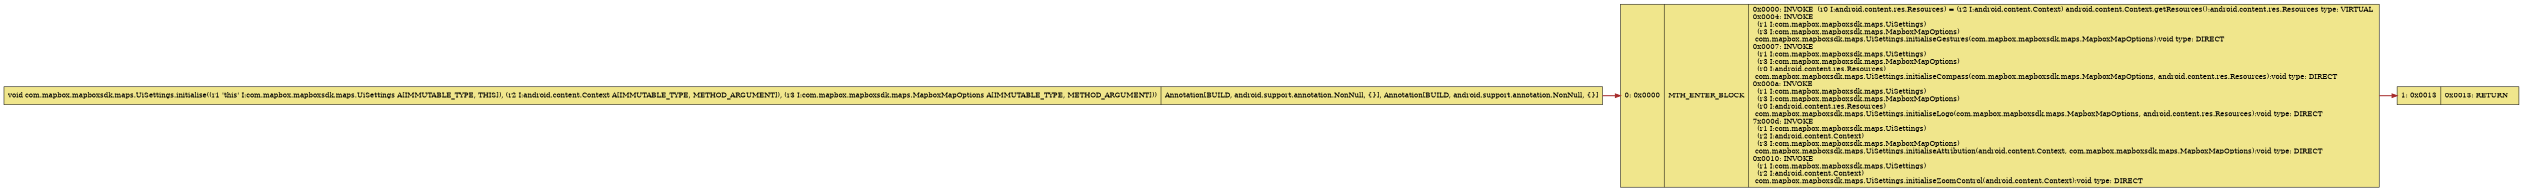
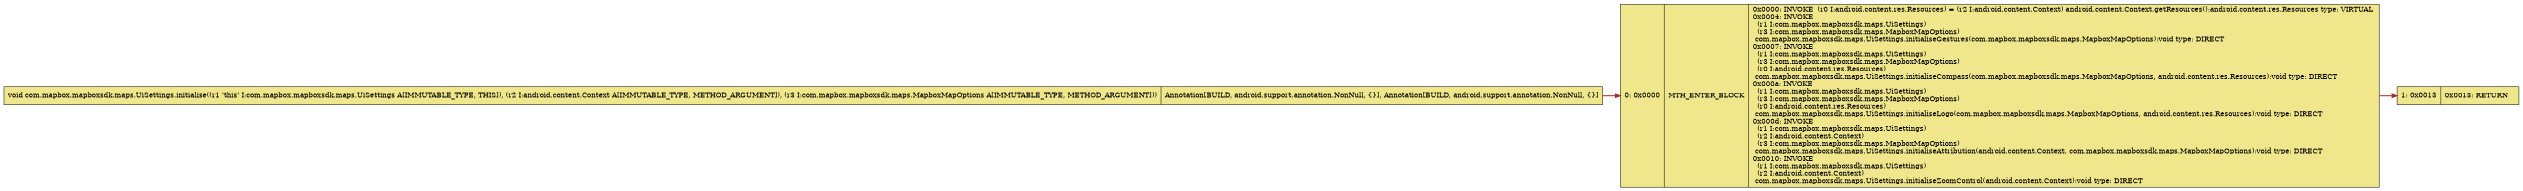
(1785, 122) -> (1785, 122)
